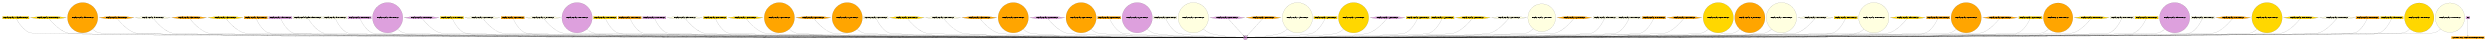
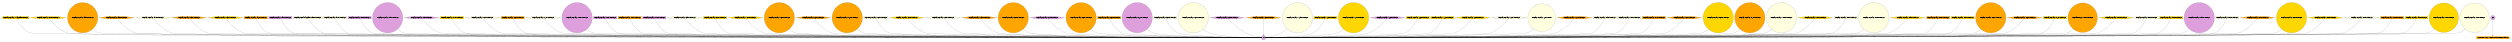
(605, 18) -> (605, 18)
(1815, 18) -> (1815, 18)
(1846, 18) -> (1846, 18)
none -> (1963, 18)
(2468, 18) -> (2493, 18)
